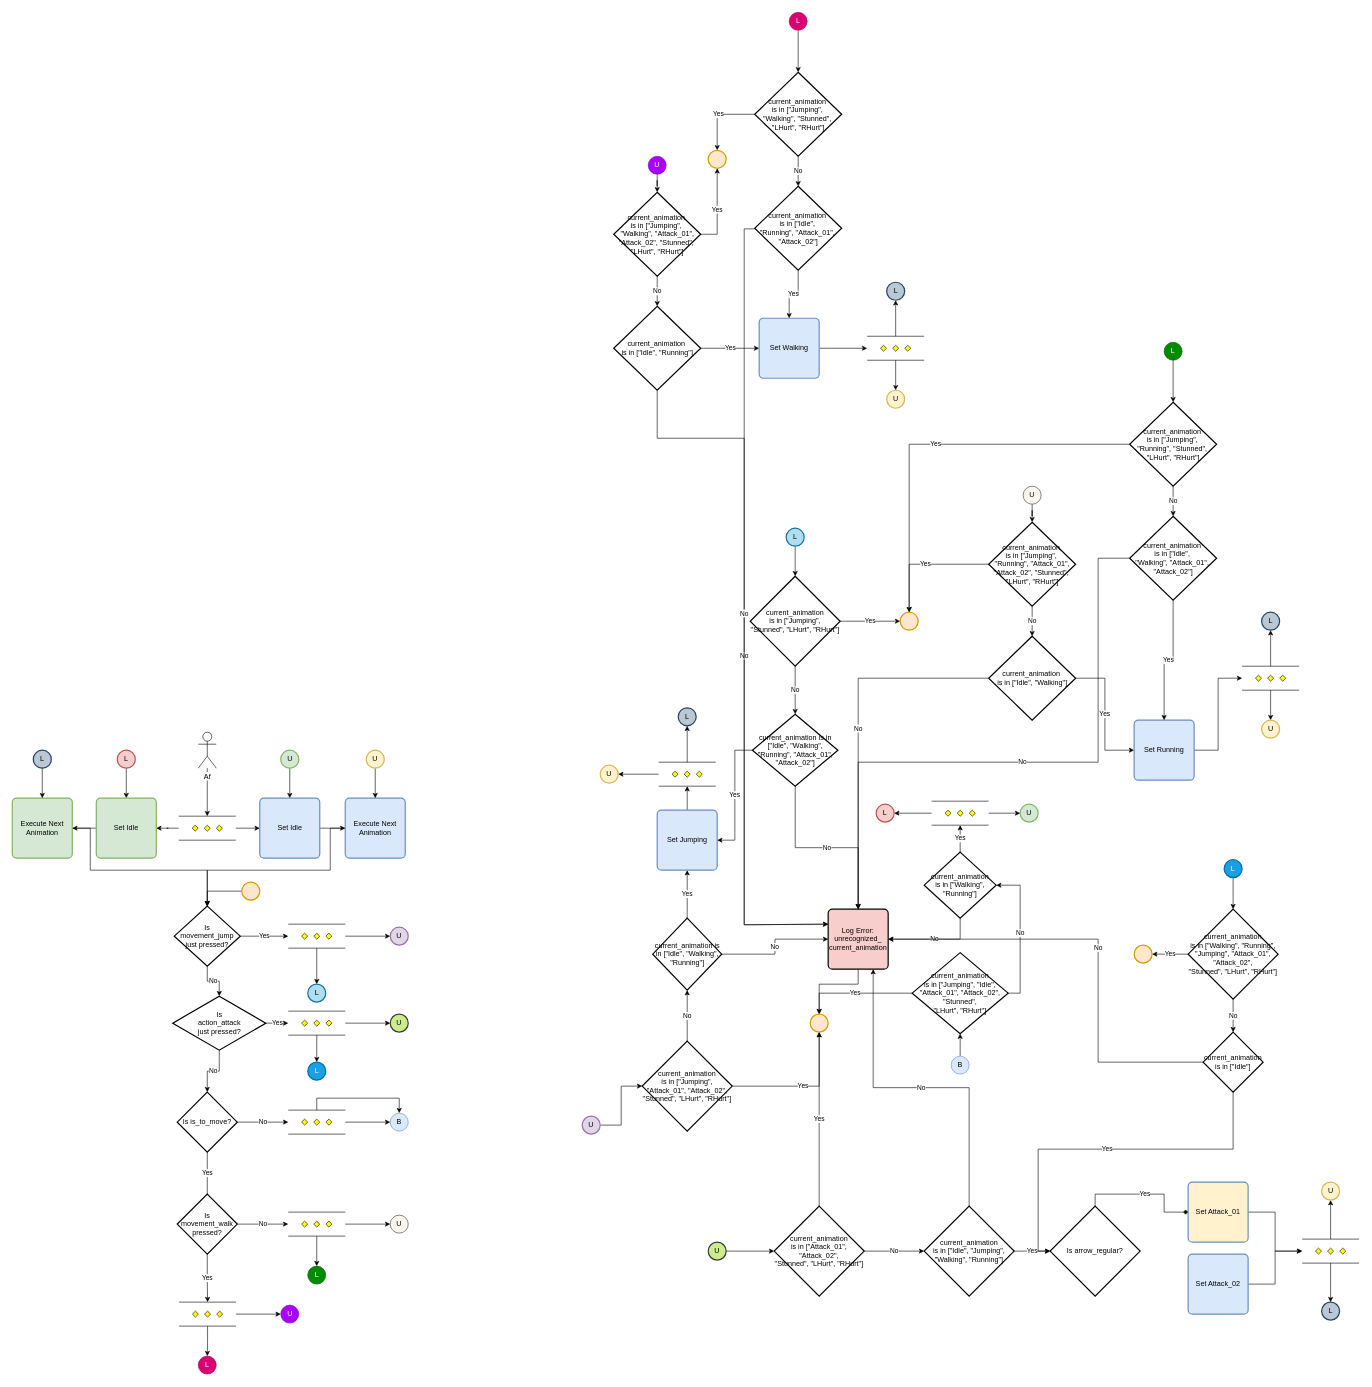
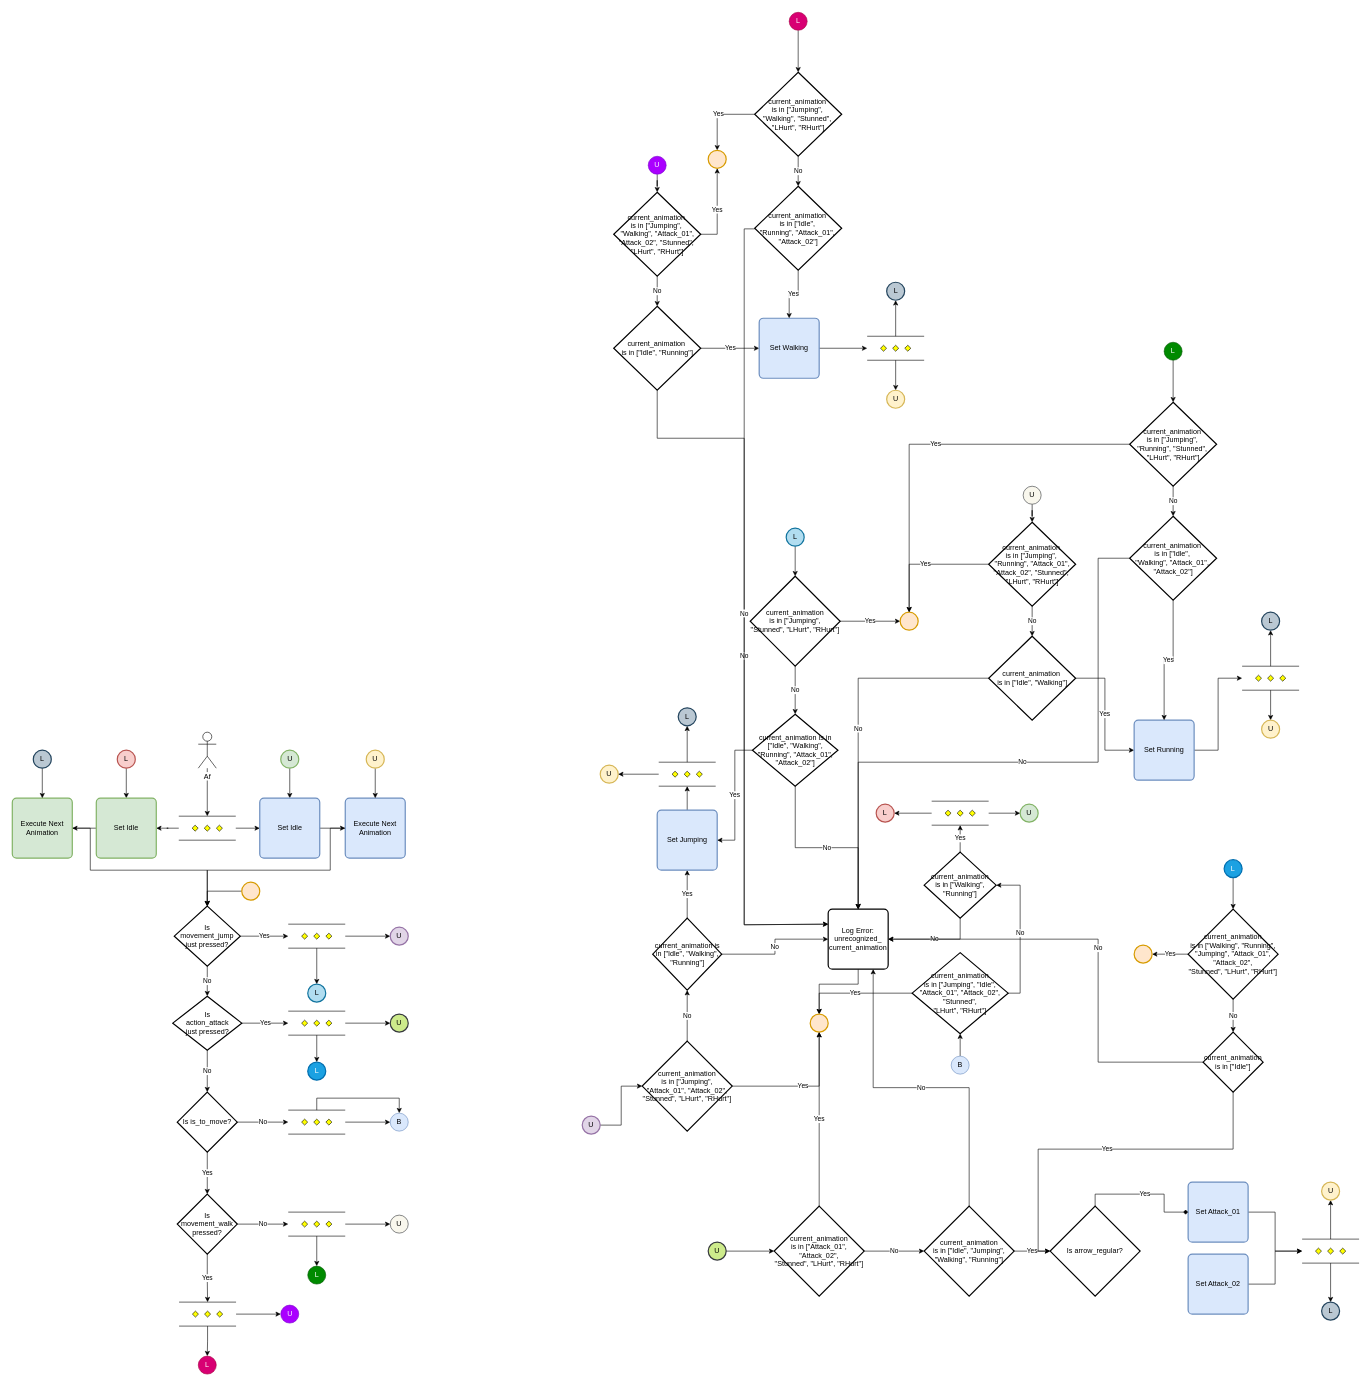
(858, 939) -> (858, 939)
(219, 1023) -> (207, 1023)
(207, 1190) -> (207, 1188)
(1218, 1212) -> (1218, 1212)
